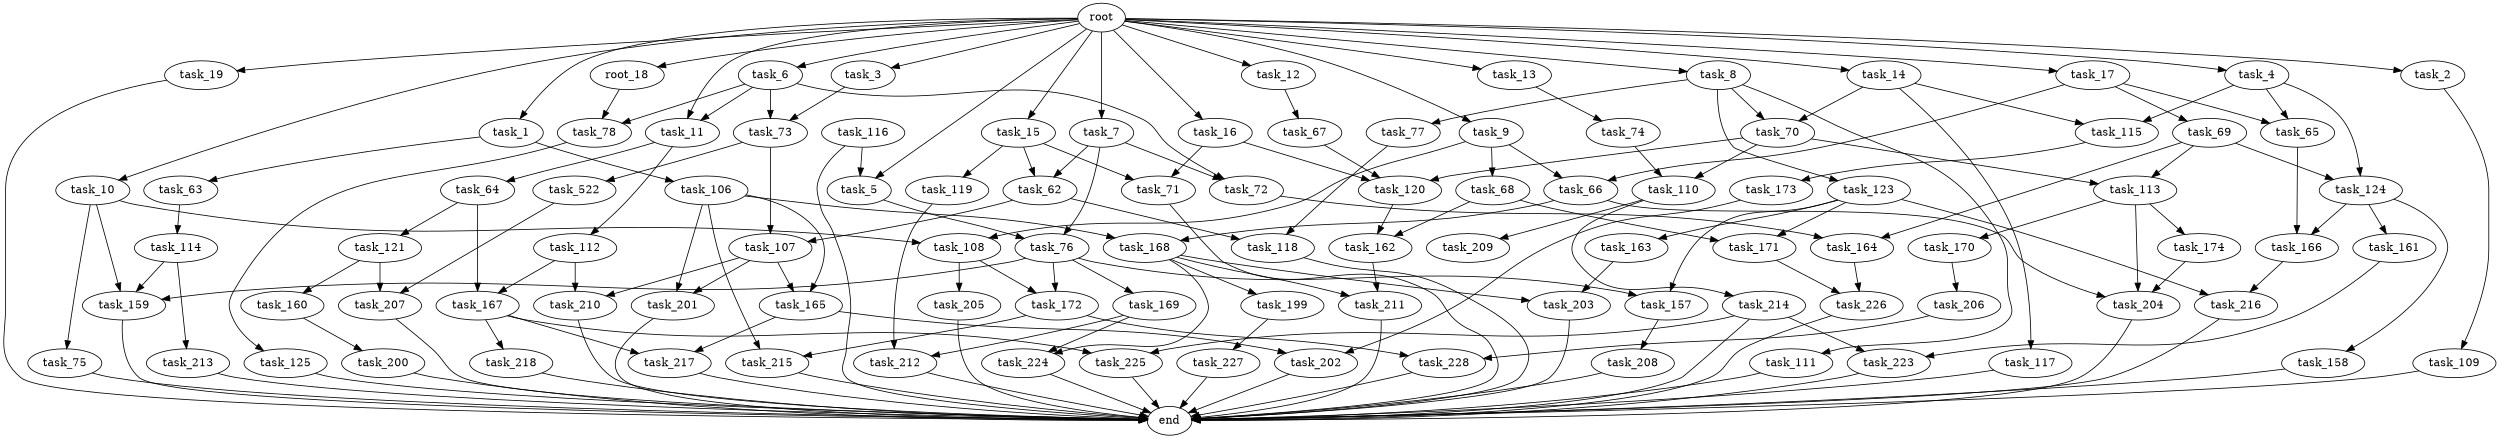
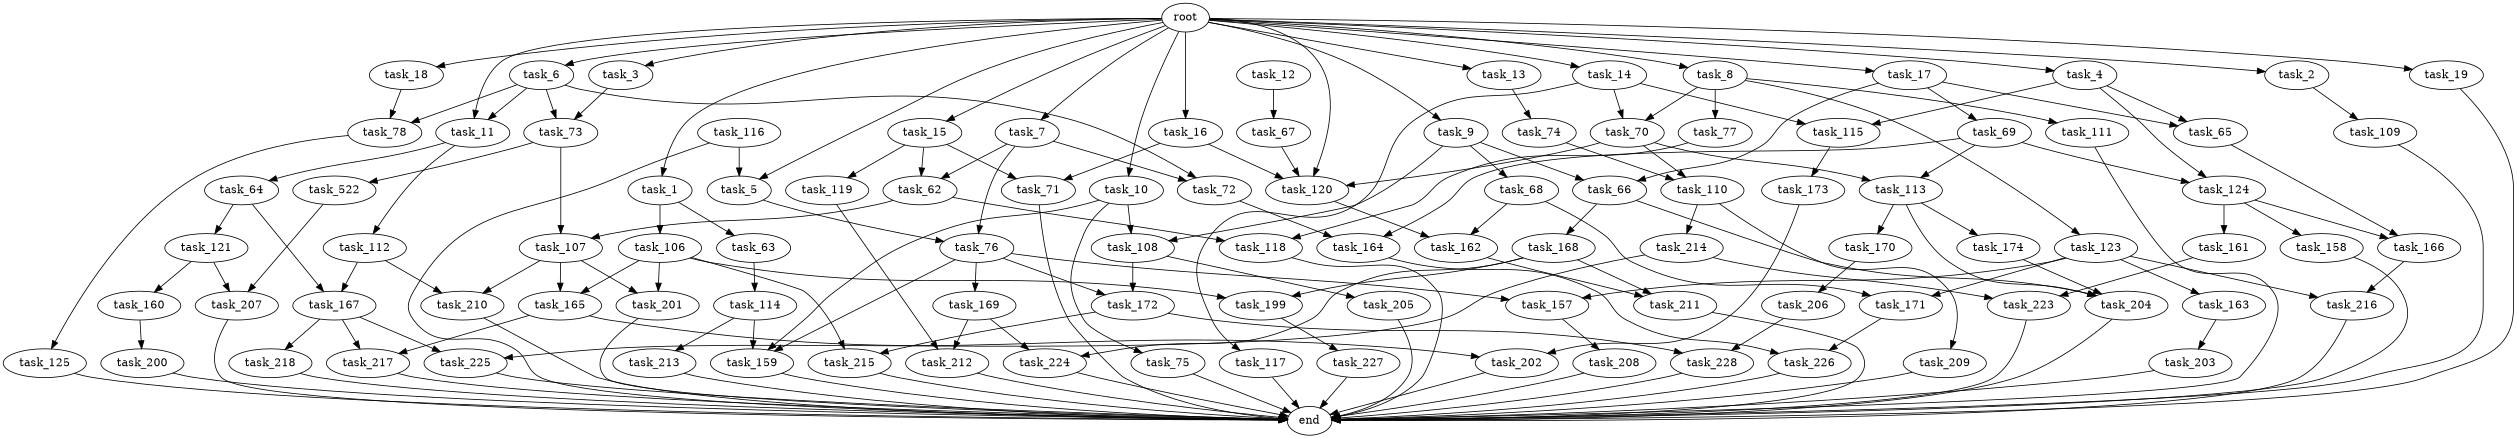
(1183, 44) -> (1315, 58)
(627, 75) -> (406, 75)
(899, 212) -> (953, 281)
(1385, 284) -> none
(1487, 409) -> (1627, 405)
